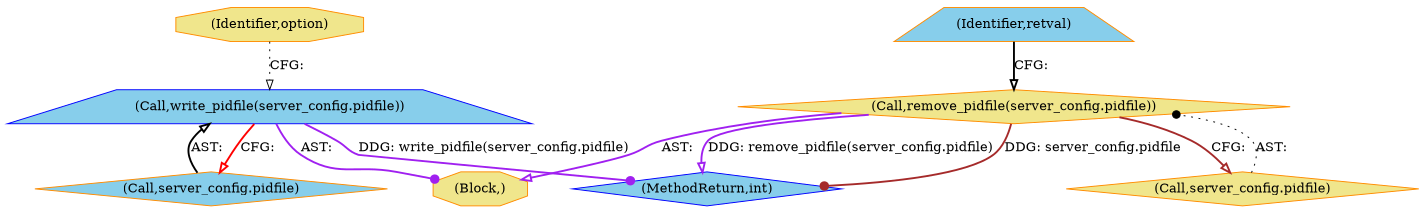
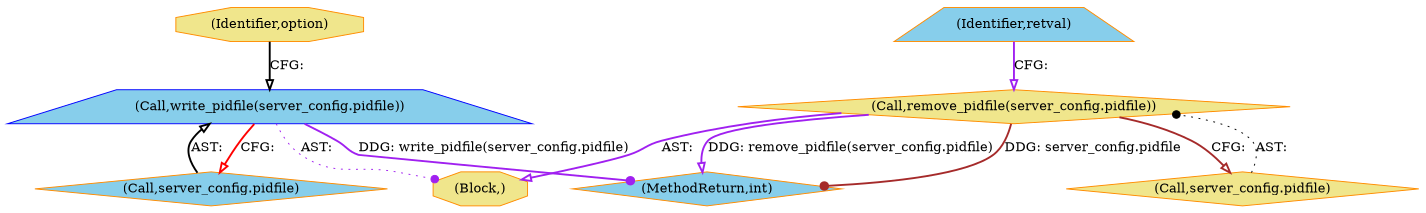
(270, 61) -> (270, 61)
(1014, 61) -> (1014, 61)
(345, 169) -> (345, 169)
(707, 189) -> (707, 189)
